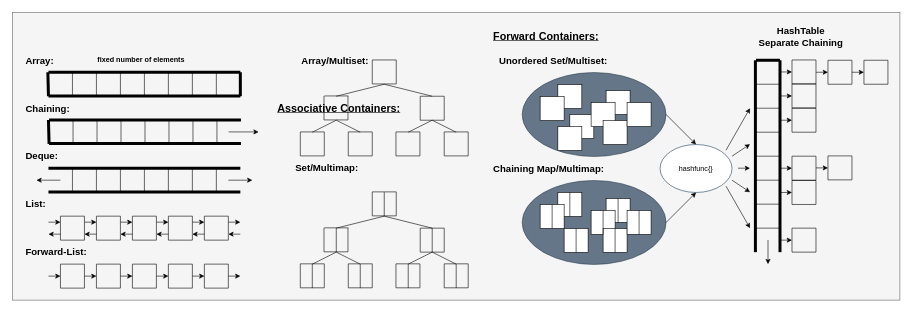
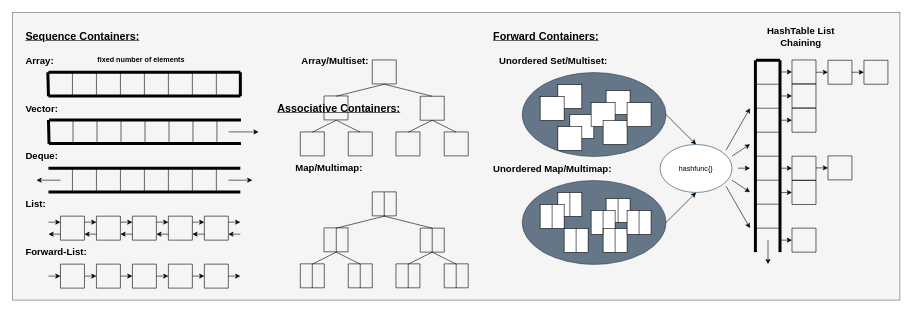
none -> (84, 36)
(801, 36) -> (801, 36)
(41, 108) -> (39, 108)
(319, 168) -> (319, 168)
(532, 169) -> (536, 169)
